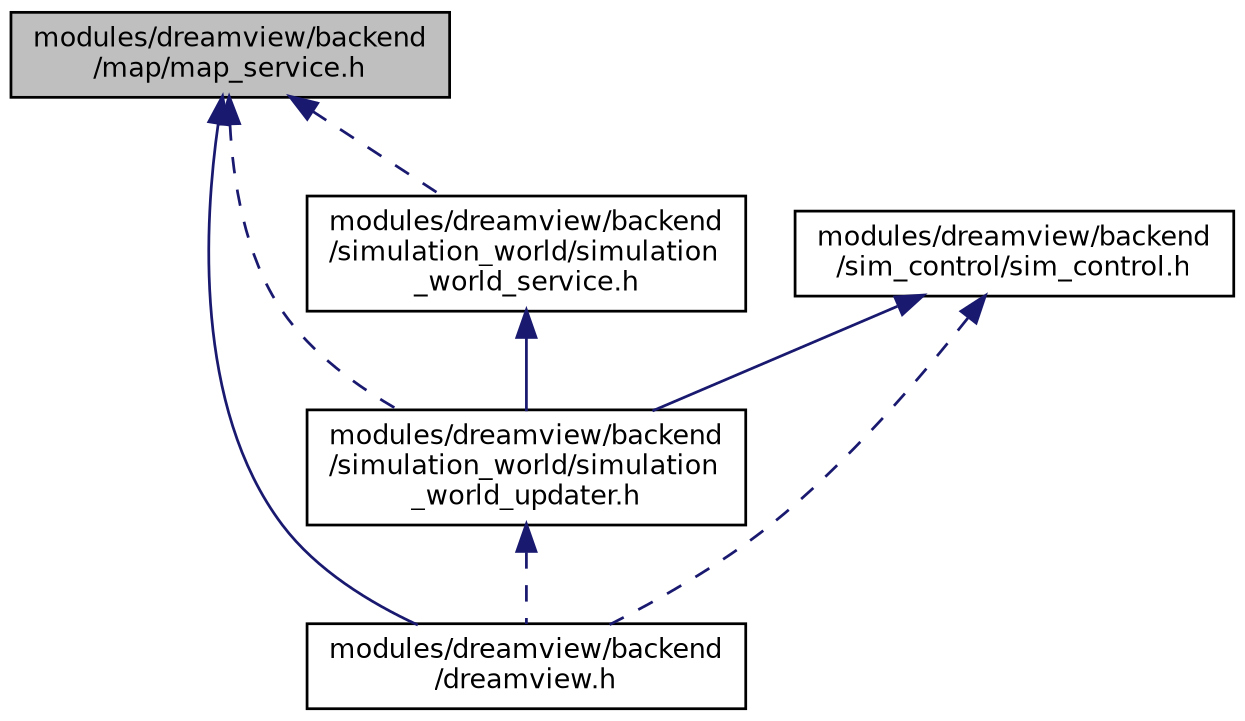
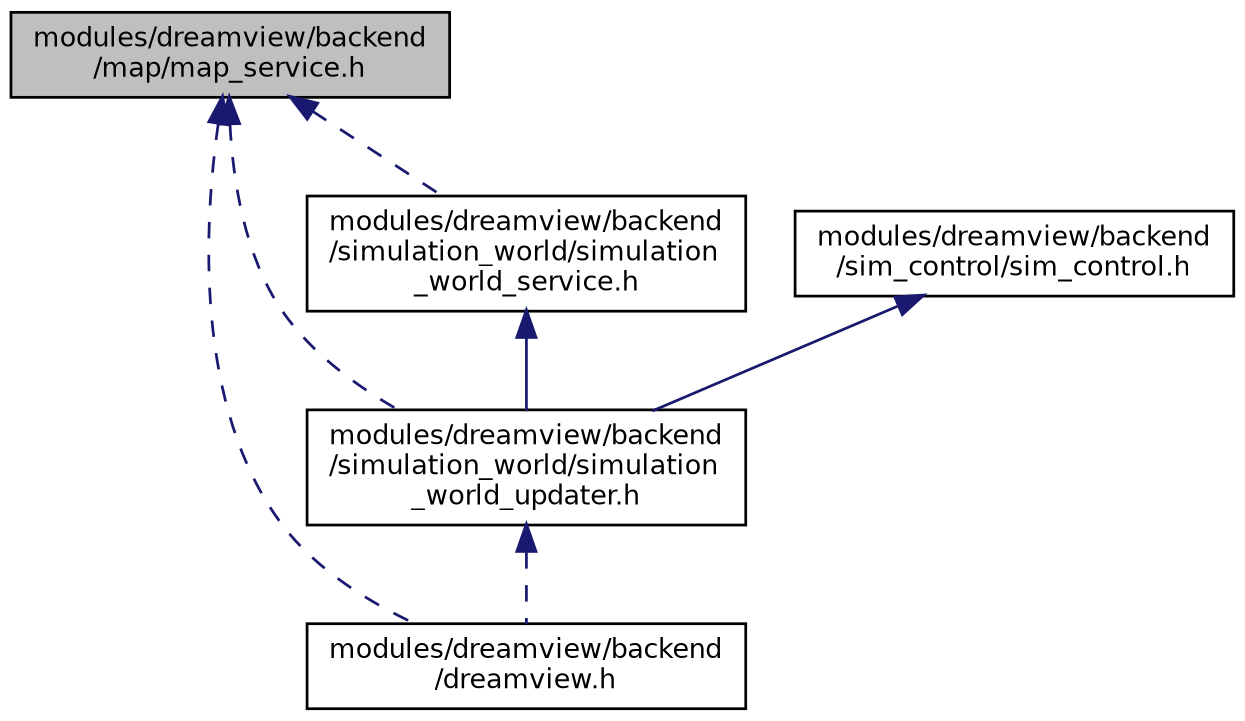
(230, 414) -> (230, 414)
(807, 493) -> none
